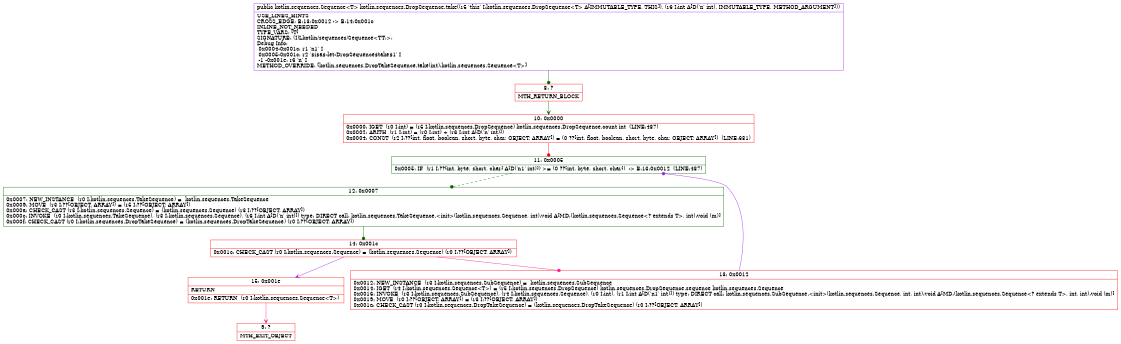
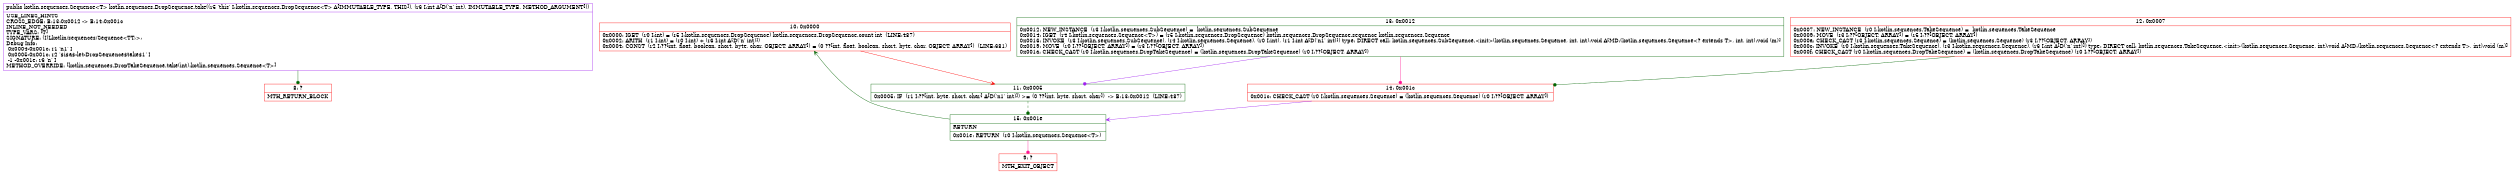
(549, 106) -> (874, 104)
(549, 148) -> (926, 67)
(483, 180) -> (1028, 106)
(364, 207) -> (2151, 37)
(497, 264) -> (1400, 69)
(266, 290) -> (1028, 127)
(734, 290) -> (1400, 37)
(266, 311) -> (1028, 146)
